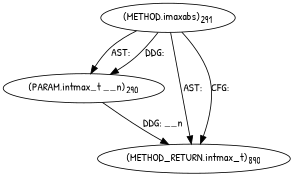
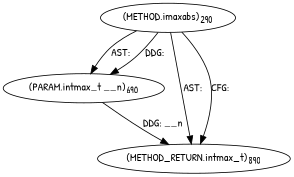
(207, 17) -> (207, 17)
(133, 87) -> (133, 87)
